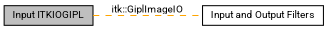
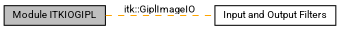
(49, 16) -> (55, 16)
